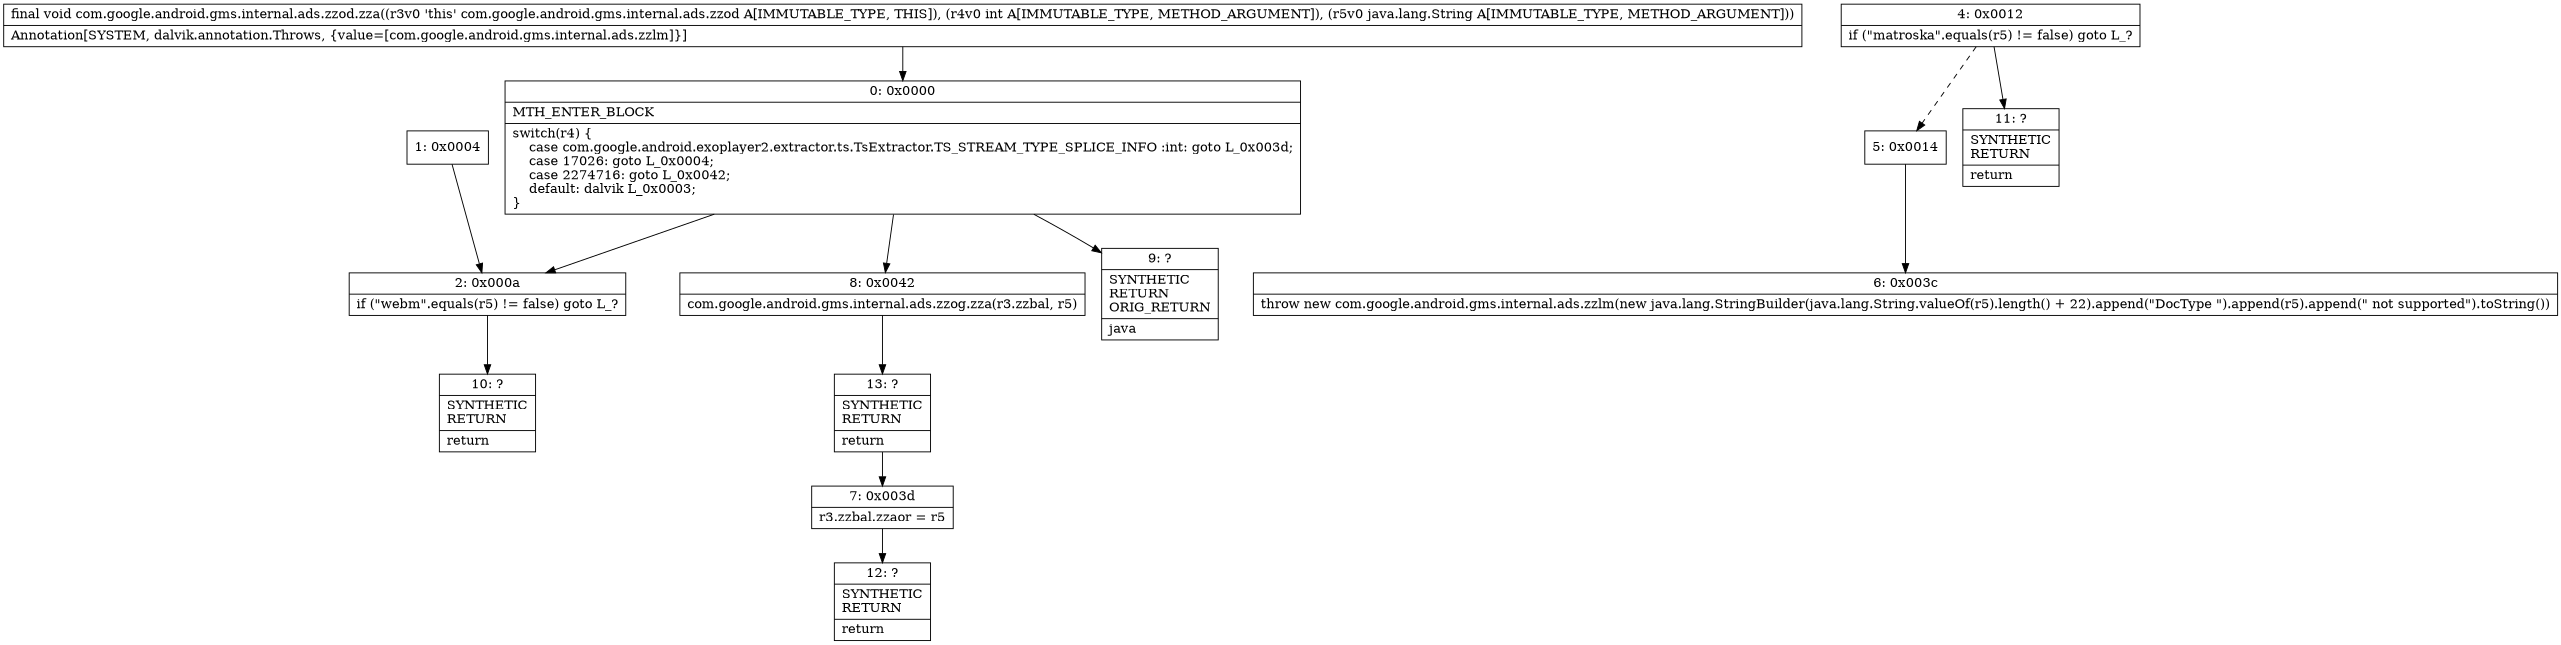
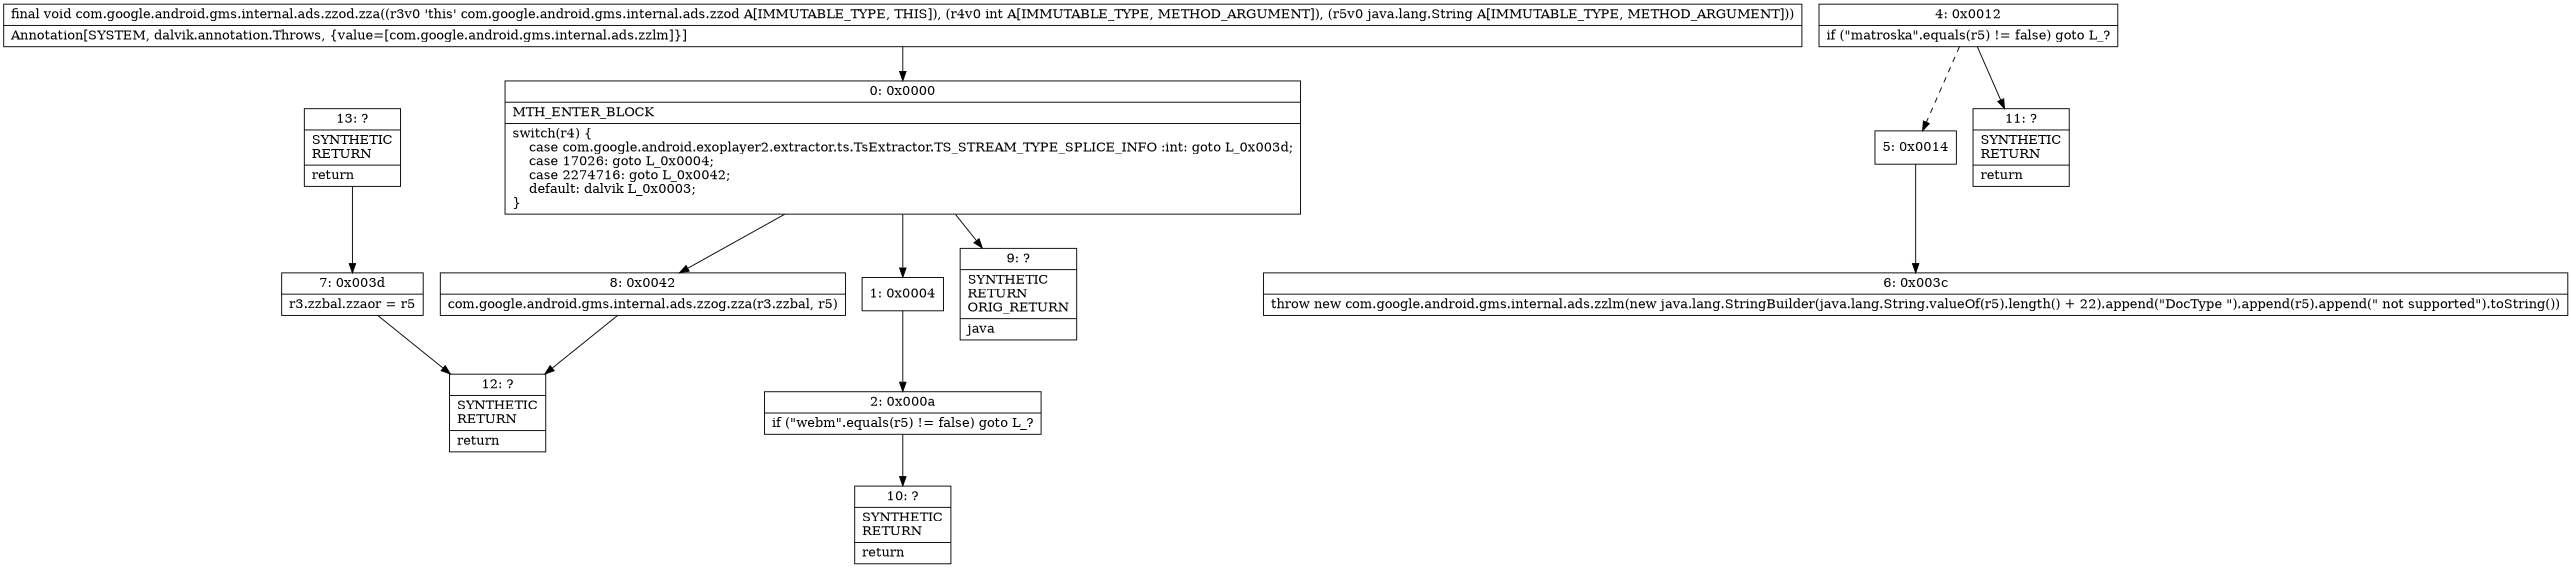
(634, 242) -> (903, 241)
(882, 340) -> (585, 342)
